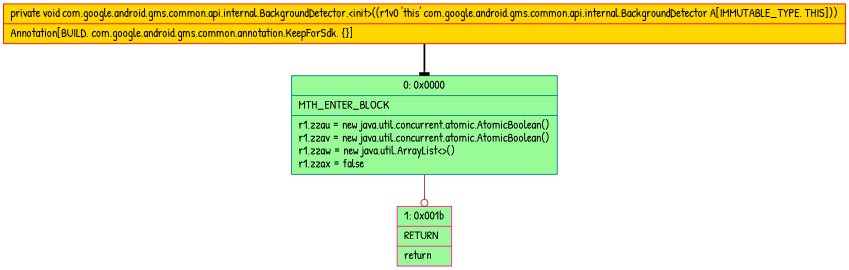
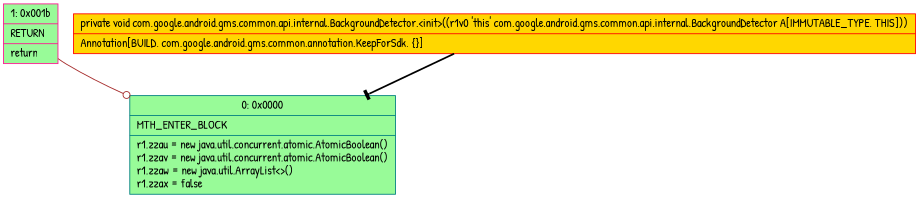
(424, 187) -> (90, 77)
